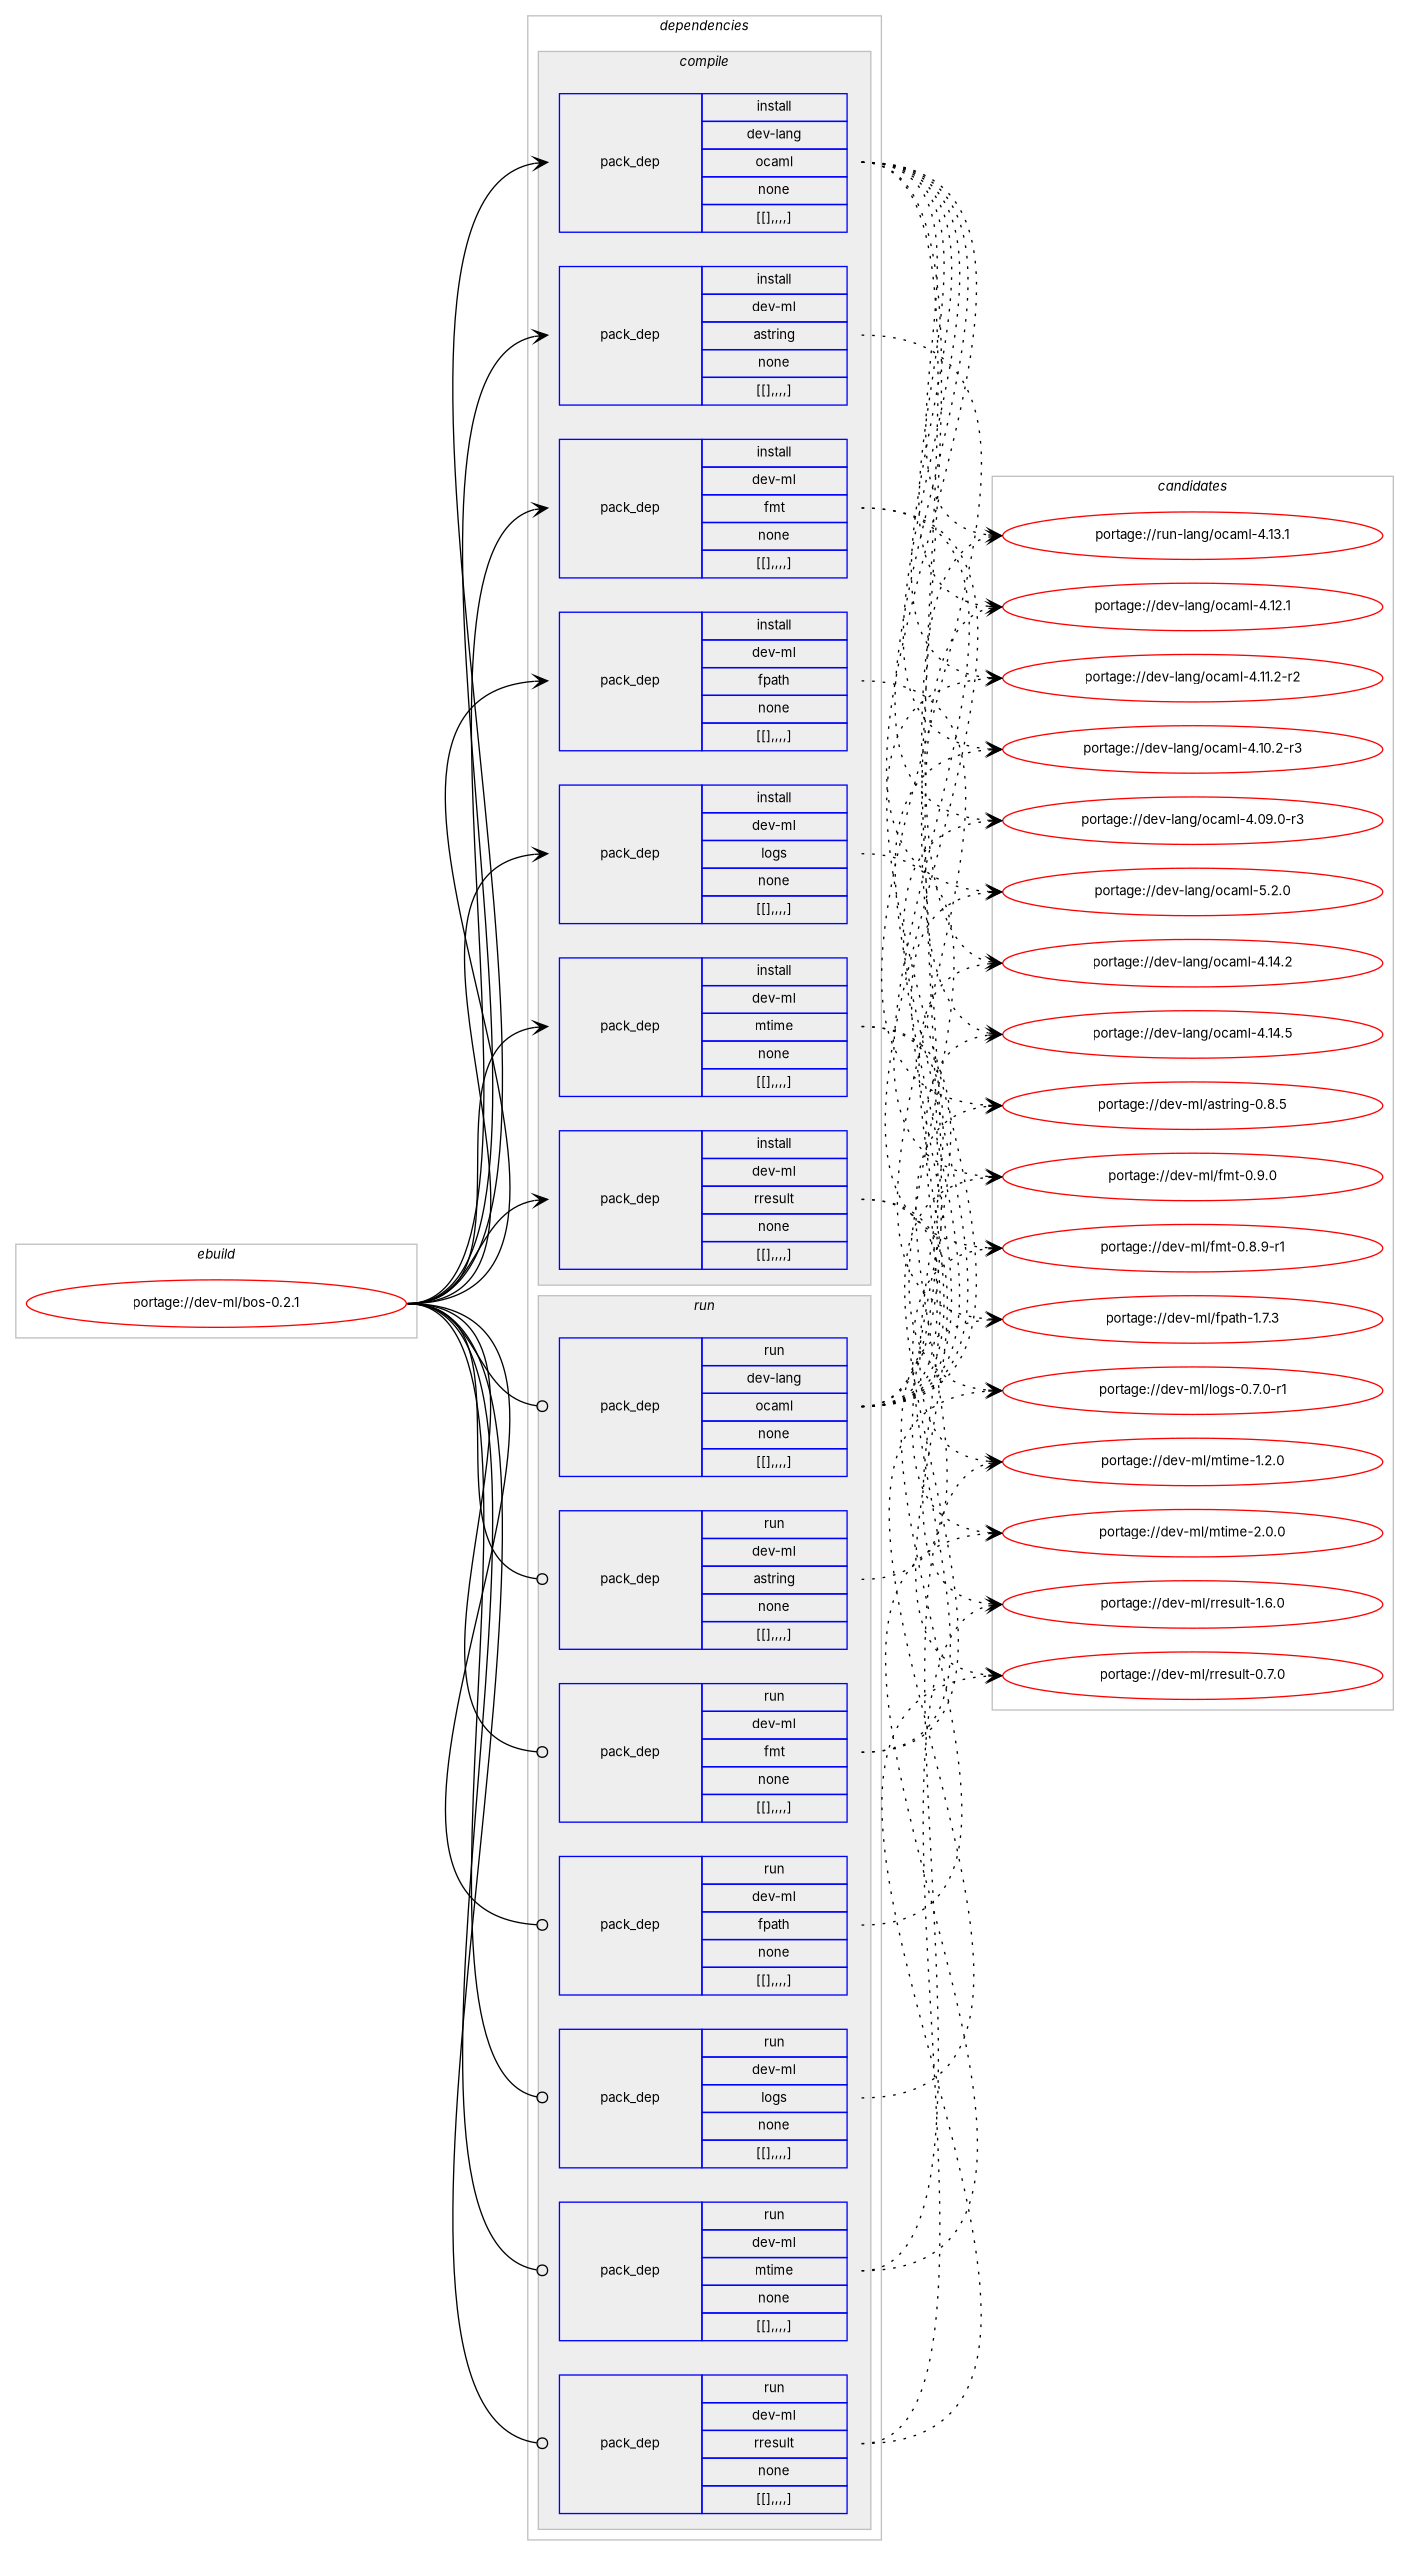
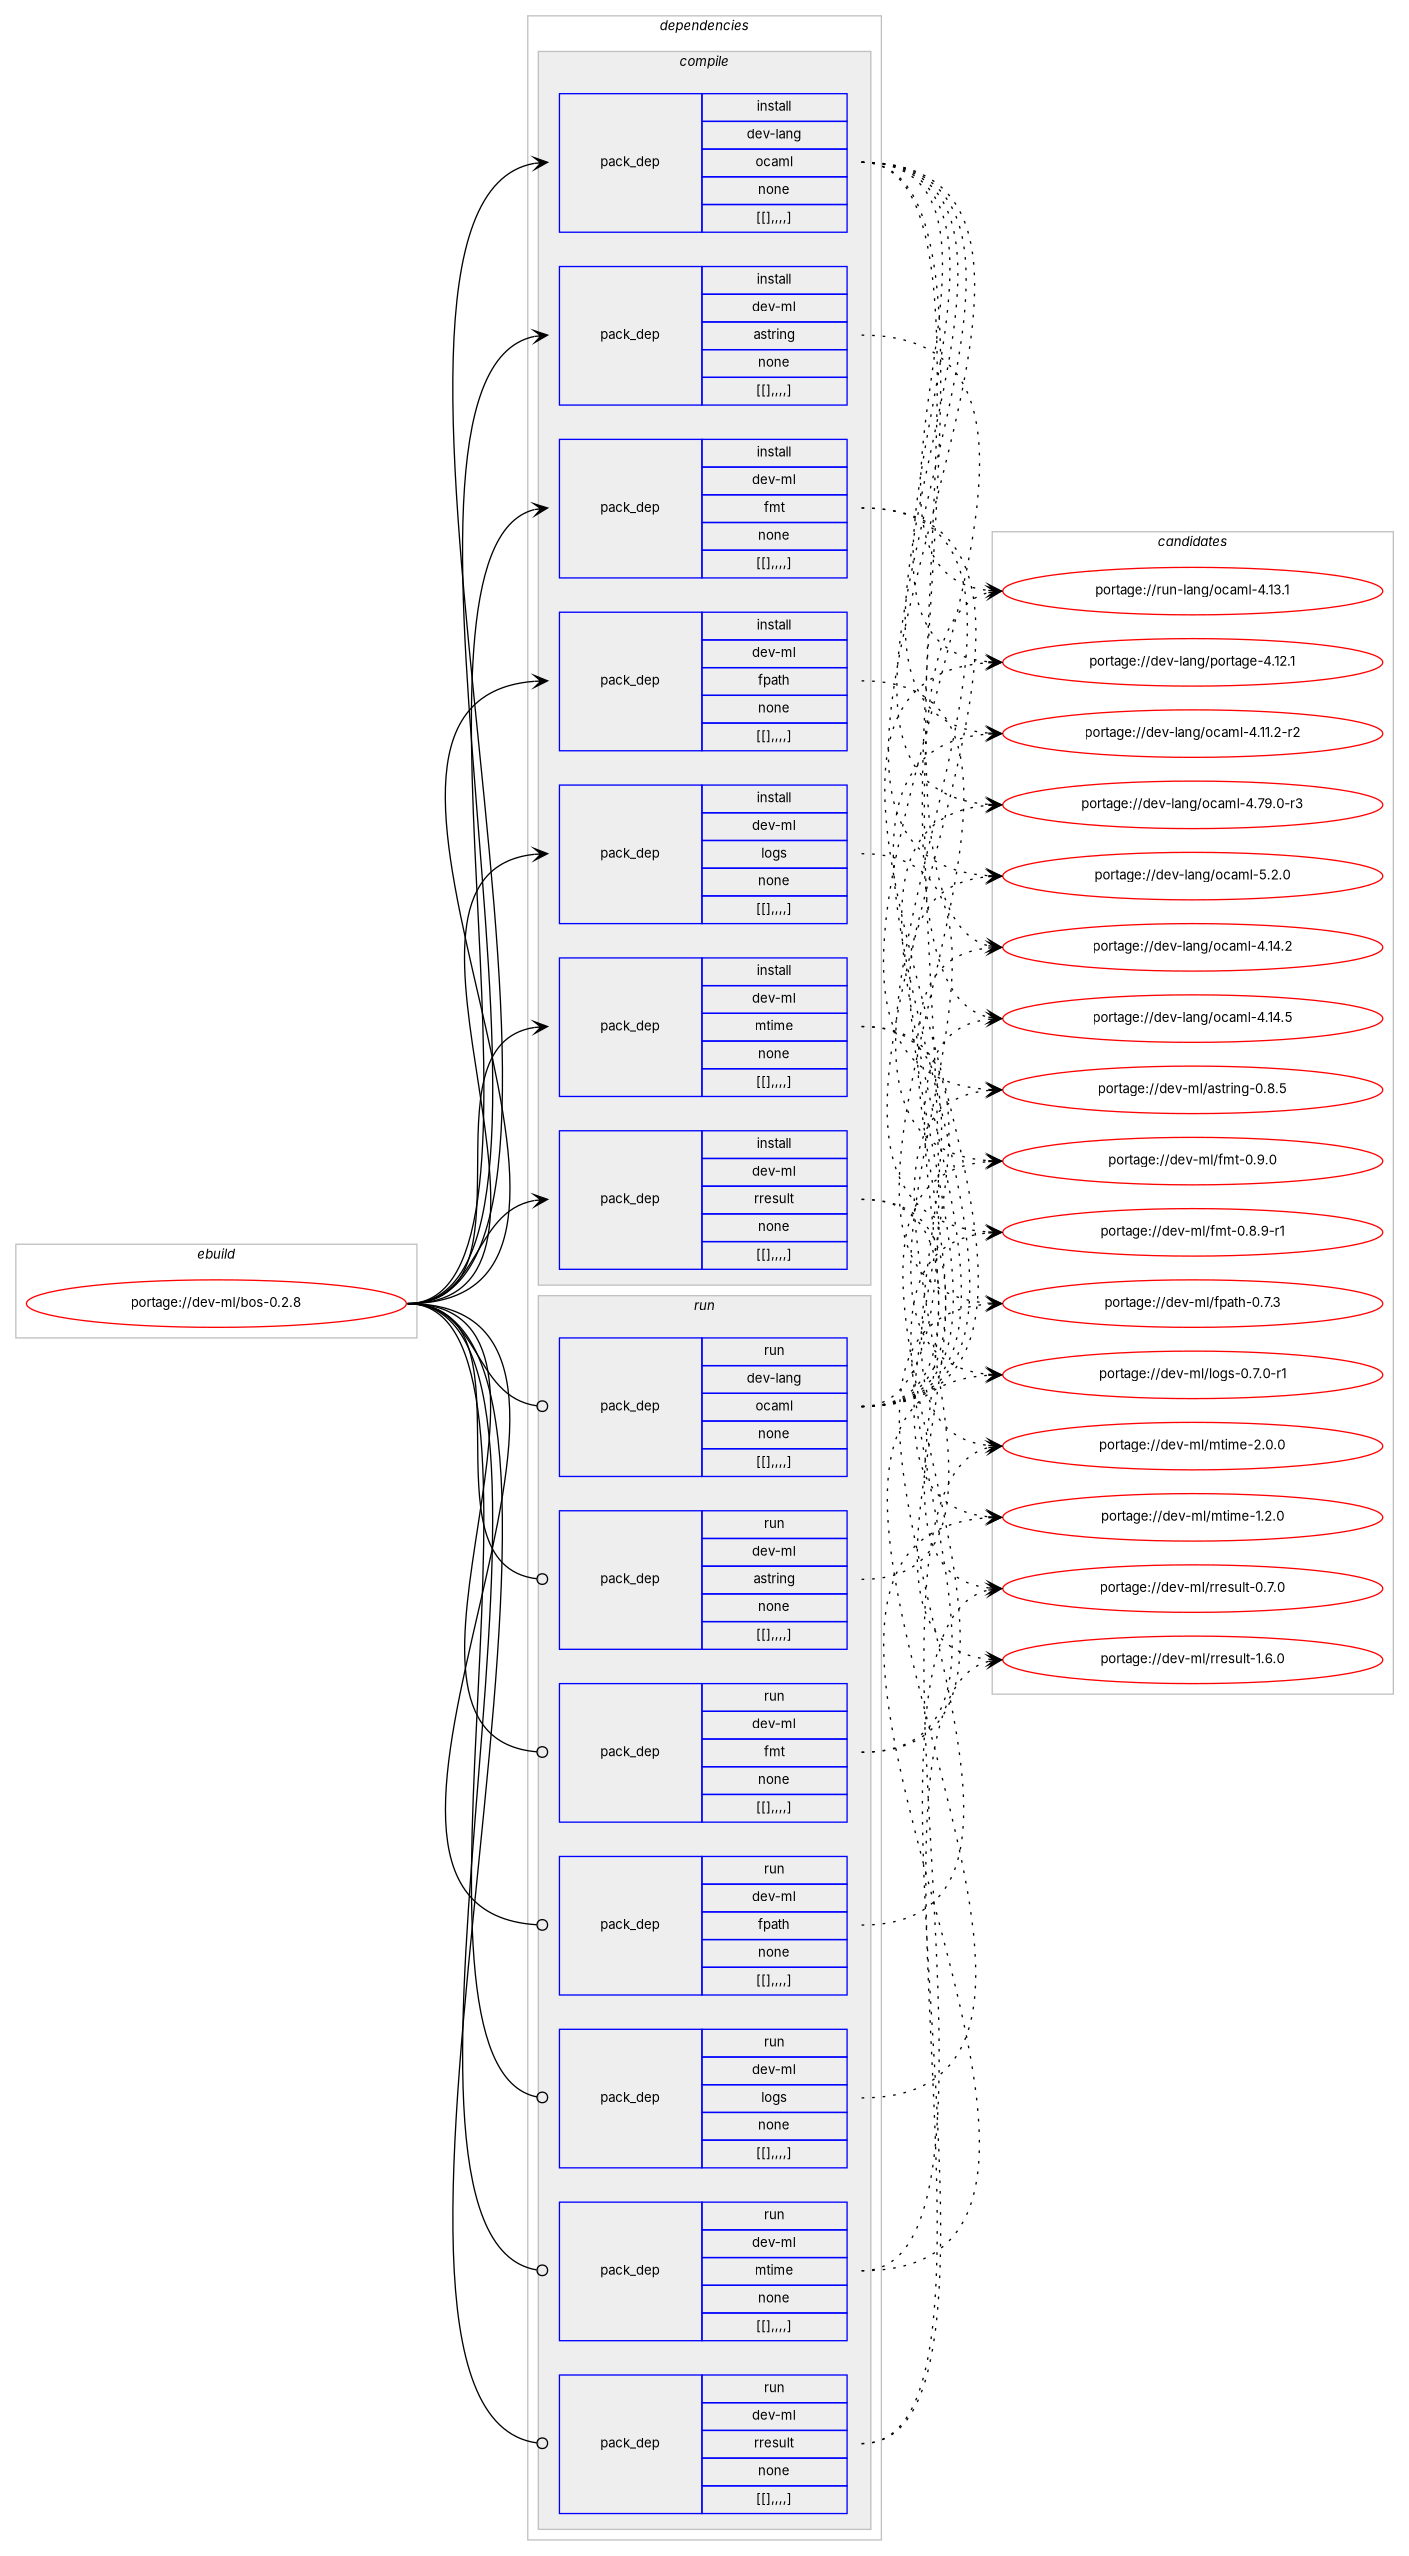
(1193, 607) -> (1193, 662)
(1193, 749) -> none
(1193, 821) -> (1193, 805)
(216, 1304) -> (216, 1304)
(1193, 1319) -> (1193, 1304)
